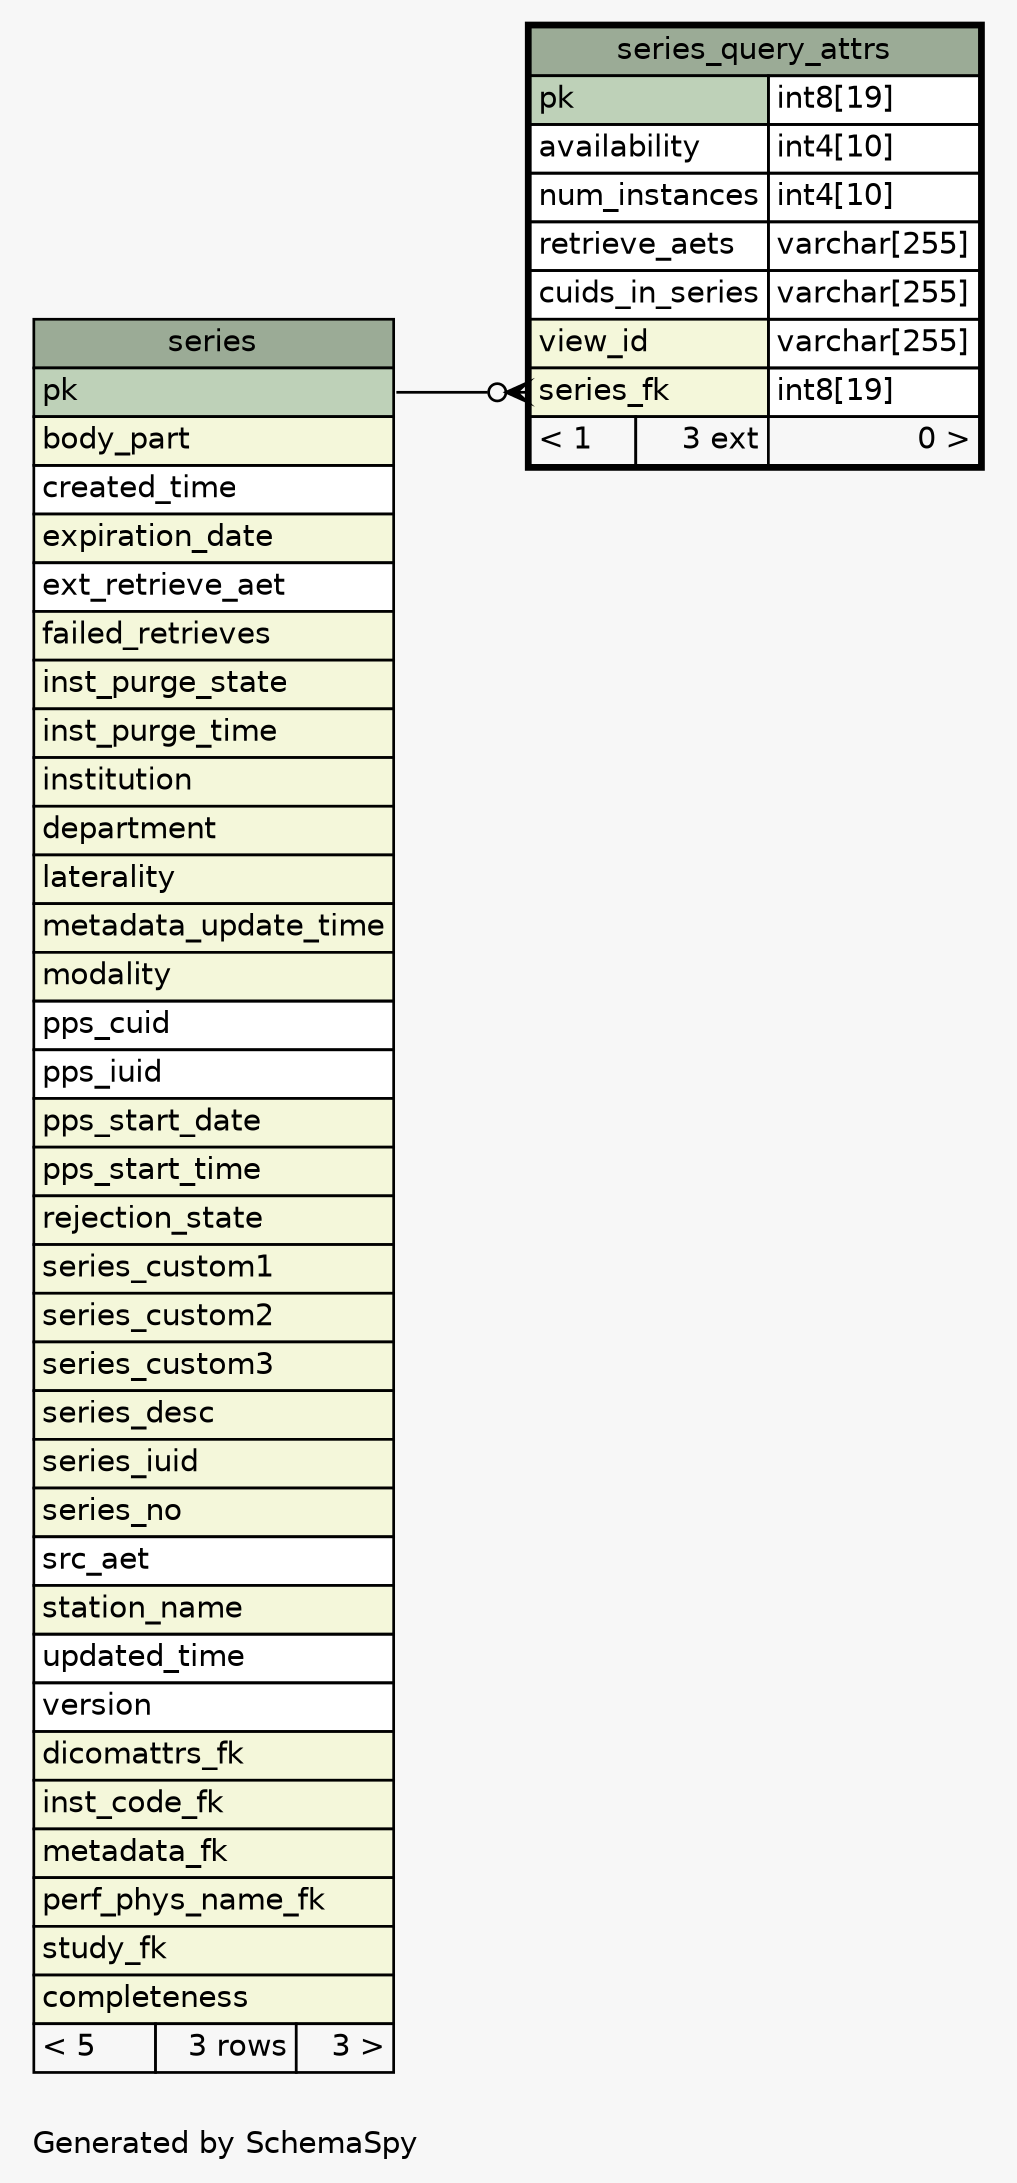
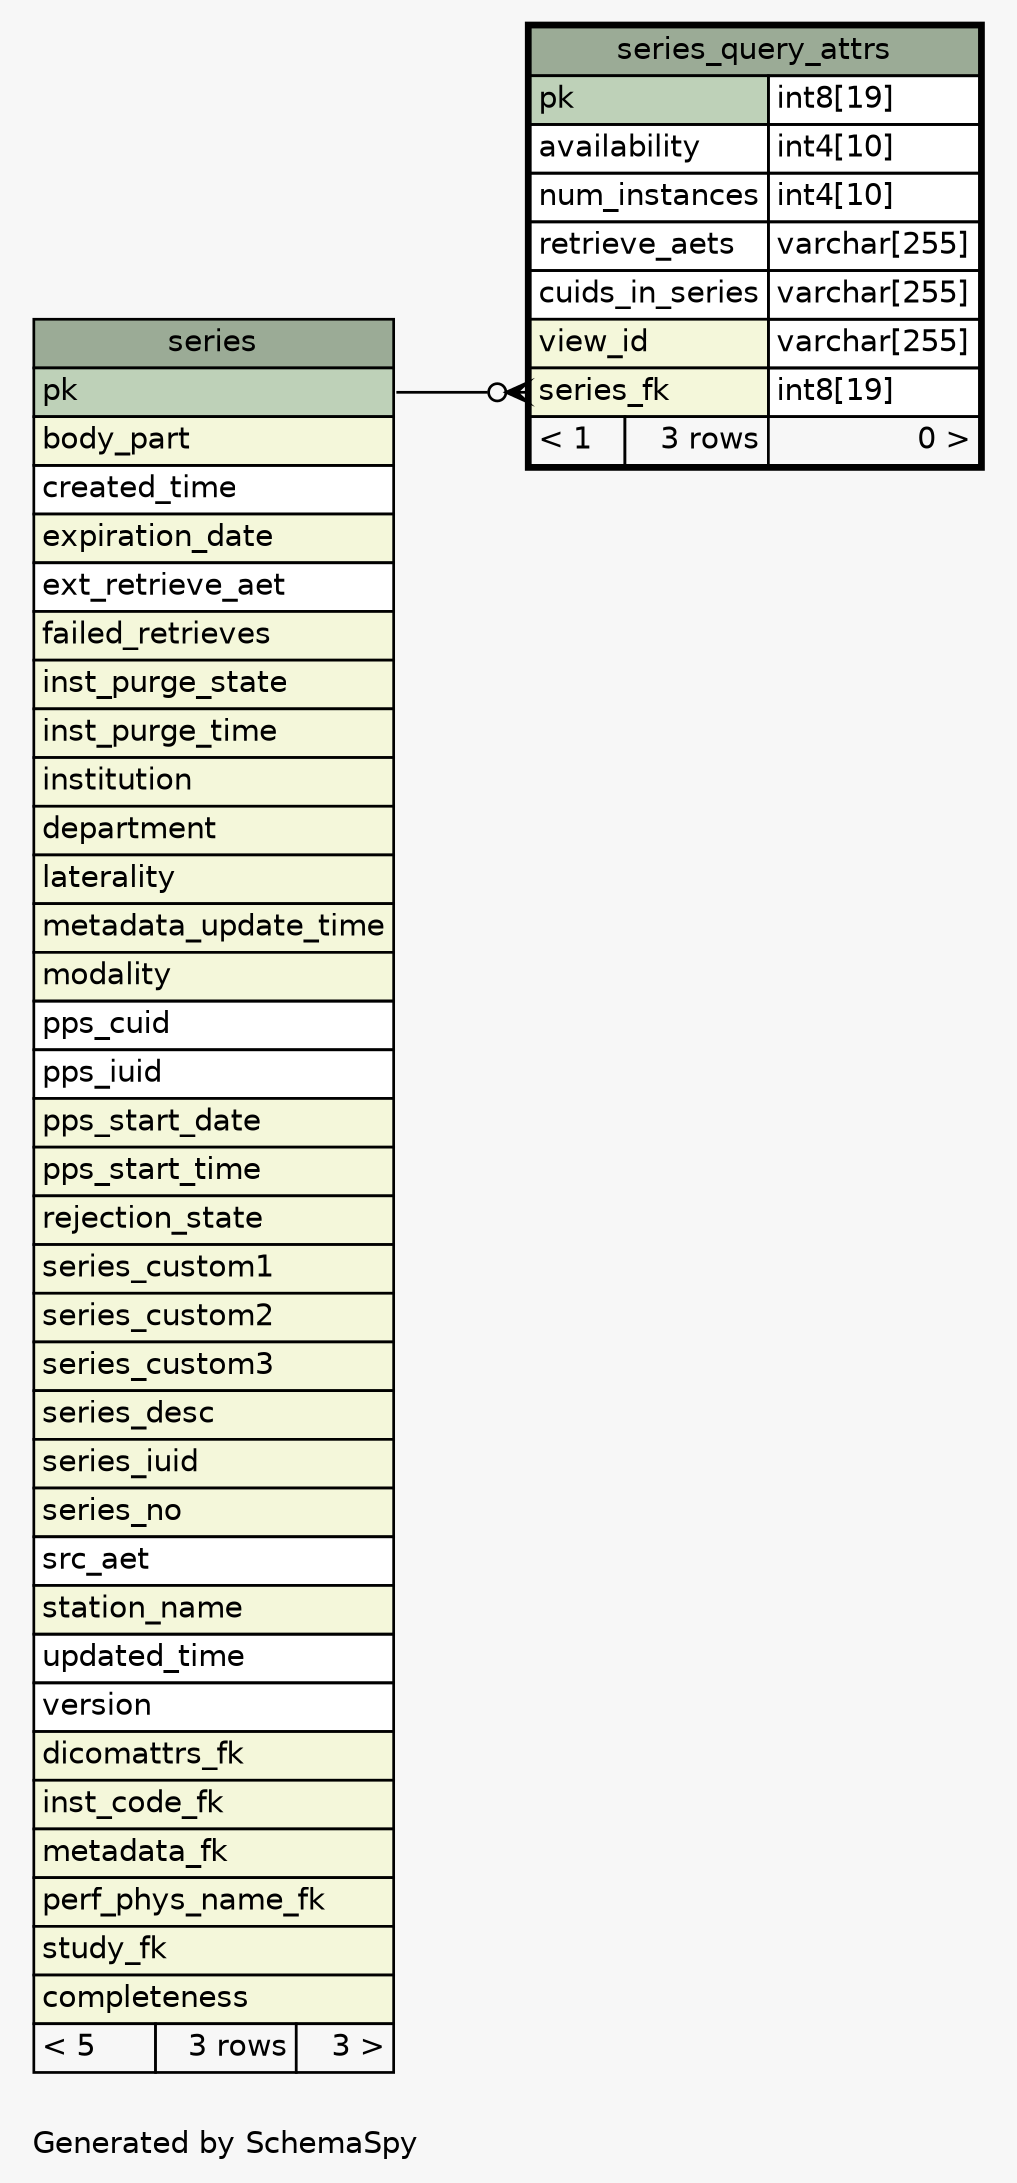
(721, 440) -> (710, 440)
